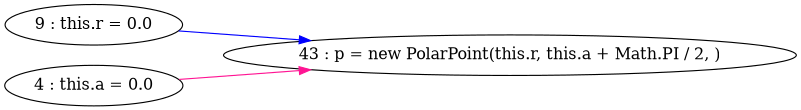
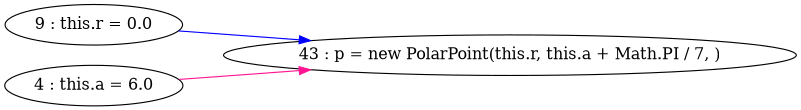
(510, 55) -> (510, 55)
(94, 86) -> (94, 86)
